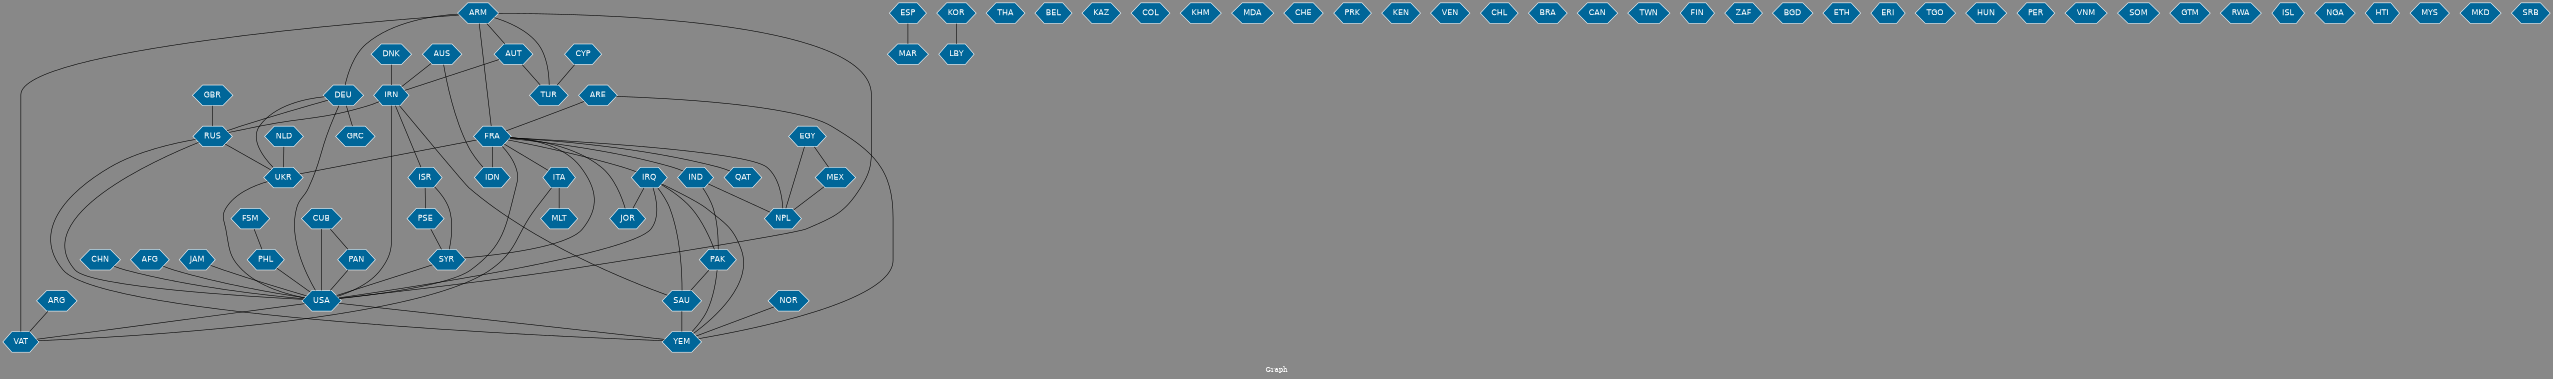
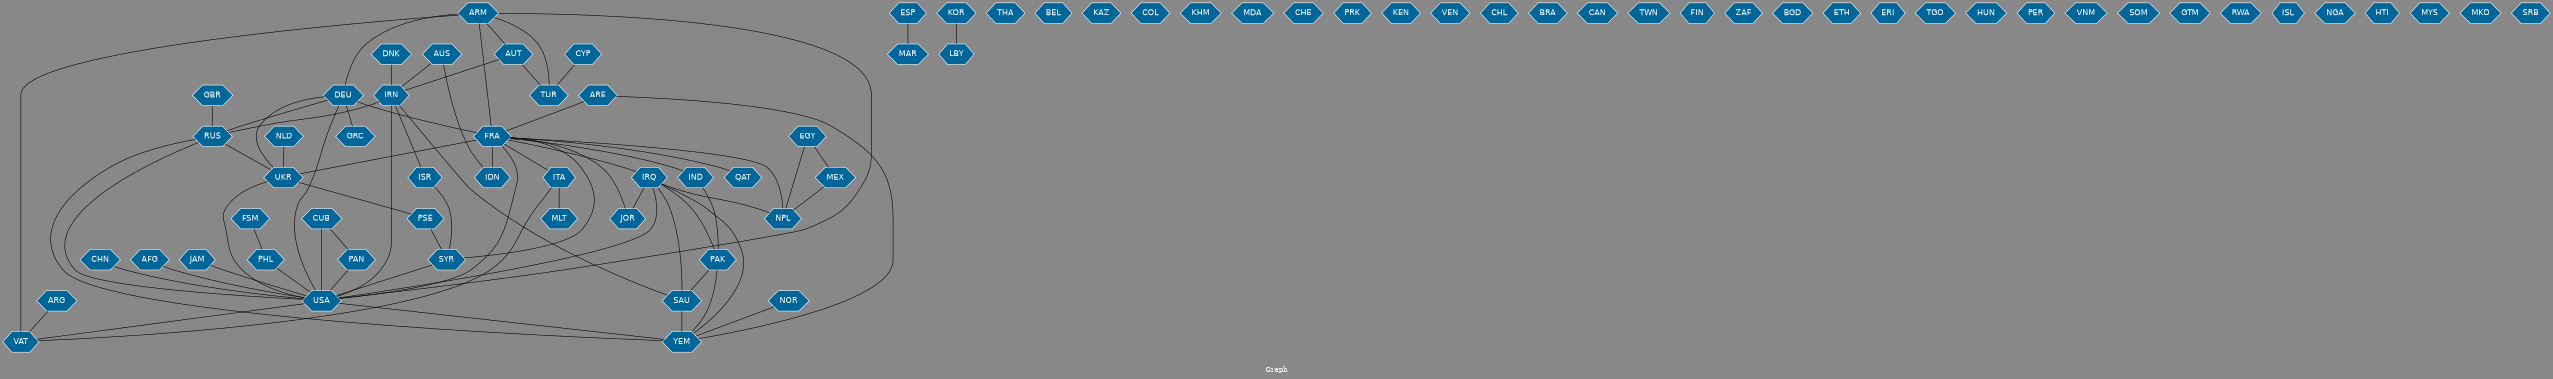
none -> (417, 119)
(425, 198) -> (355, 198)
(739, 198) -> (716, 199)
